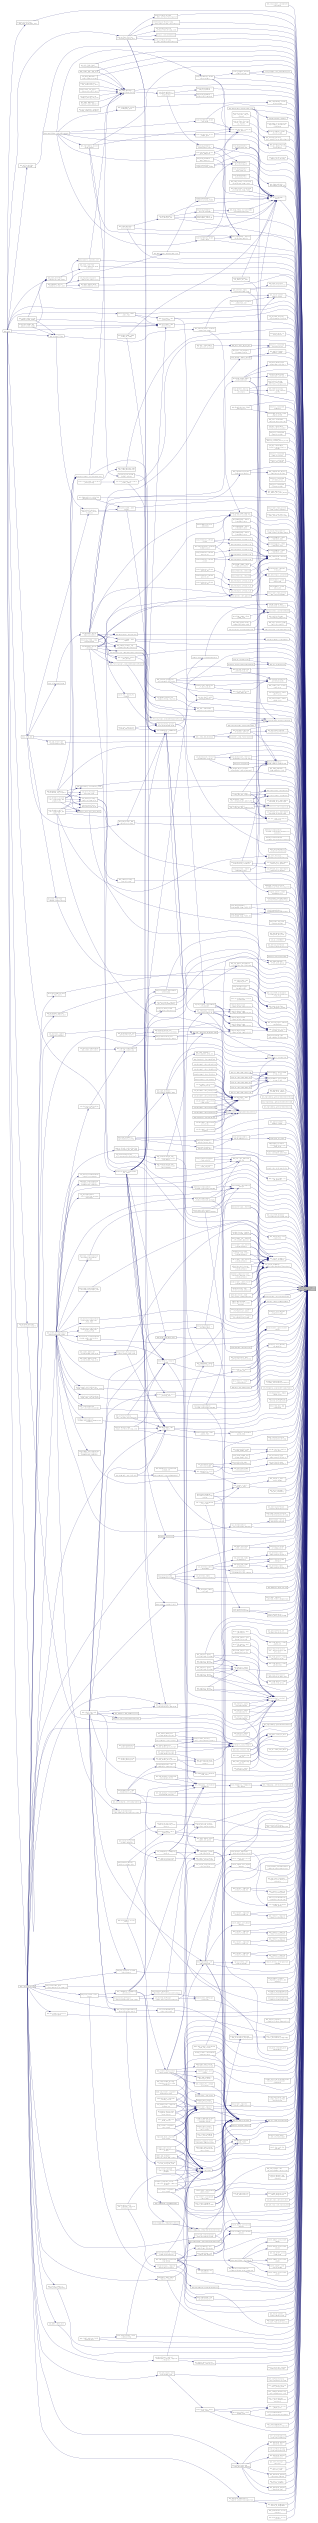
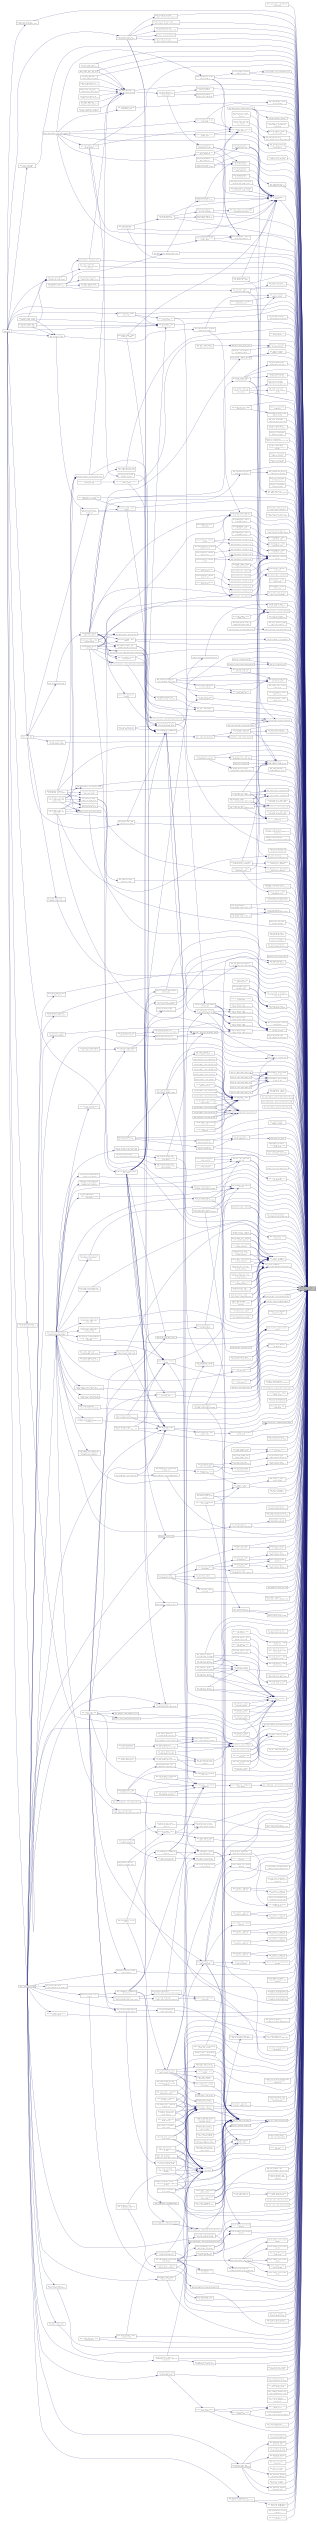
none -> (277, 1422)
